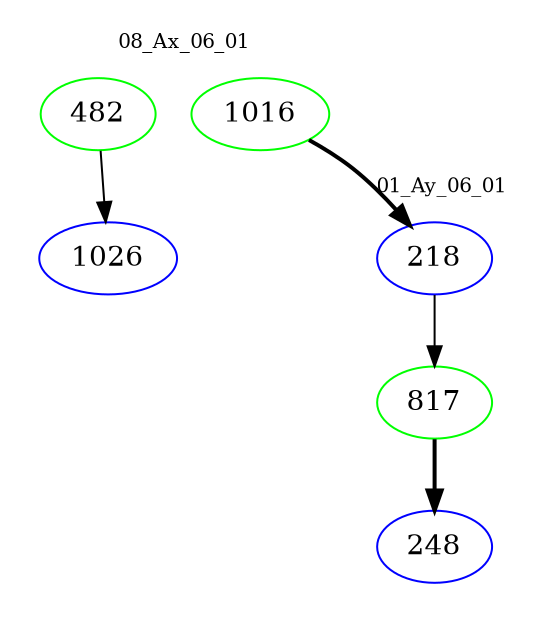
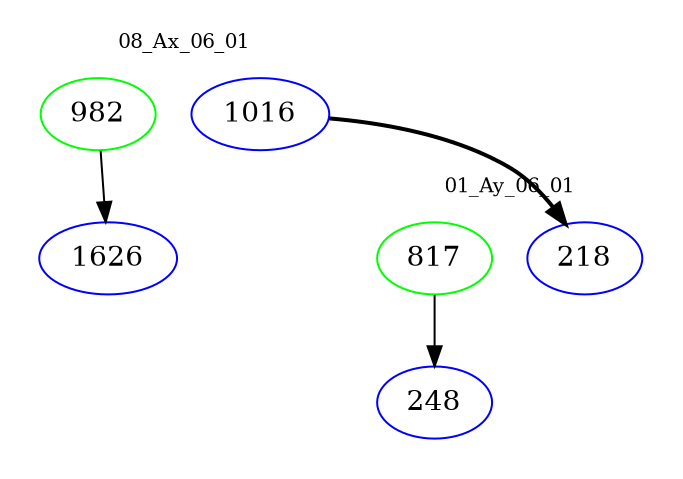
(98, 114) -> (98, 114)
(260, 114) -> (260, 114)
(108, 258) -> (108, 258)
(435, 321) -> none
(435, 465) -> (435, 321)
